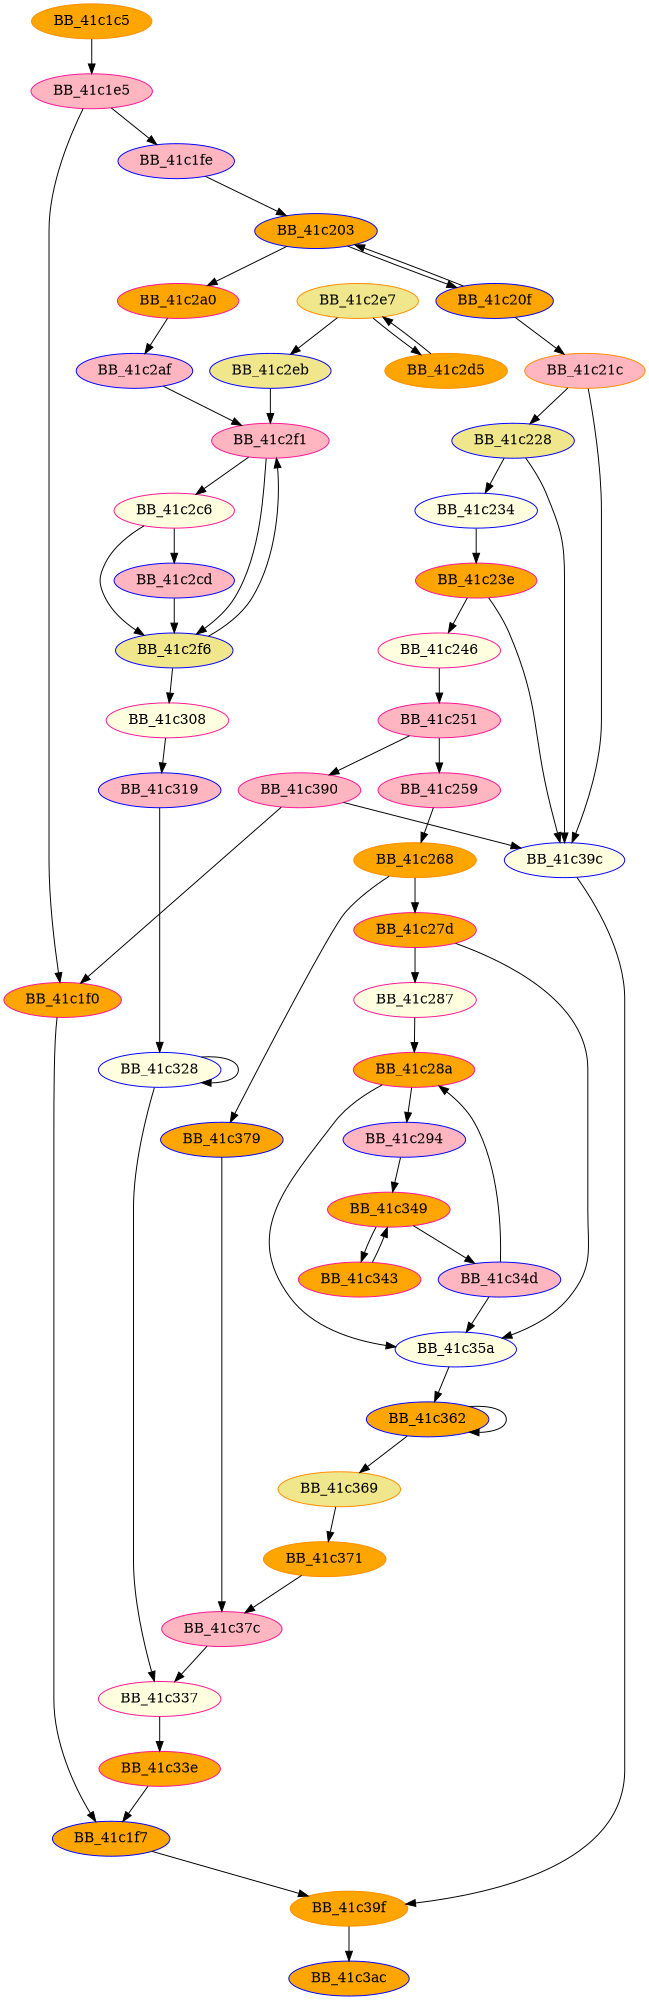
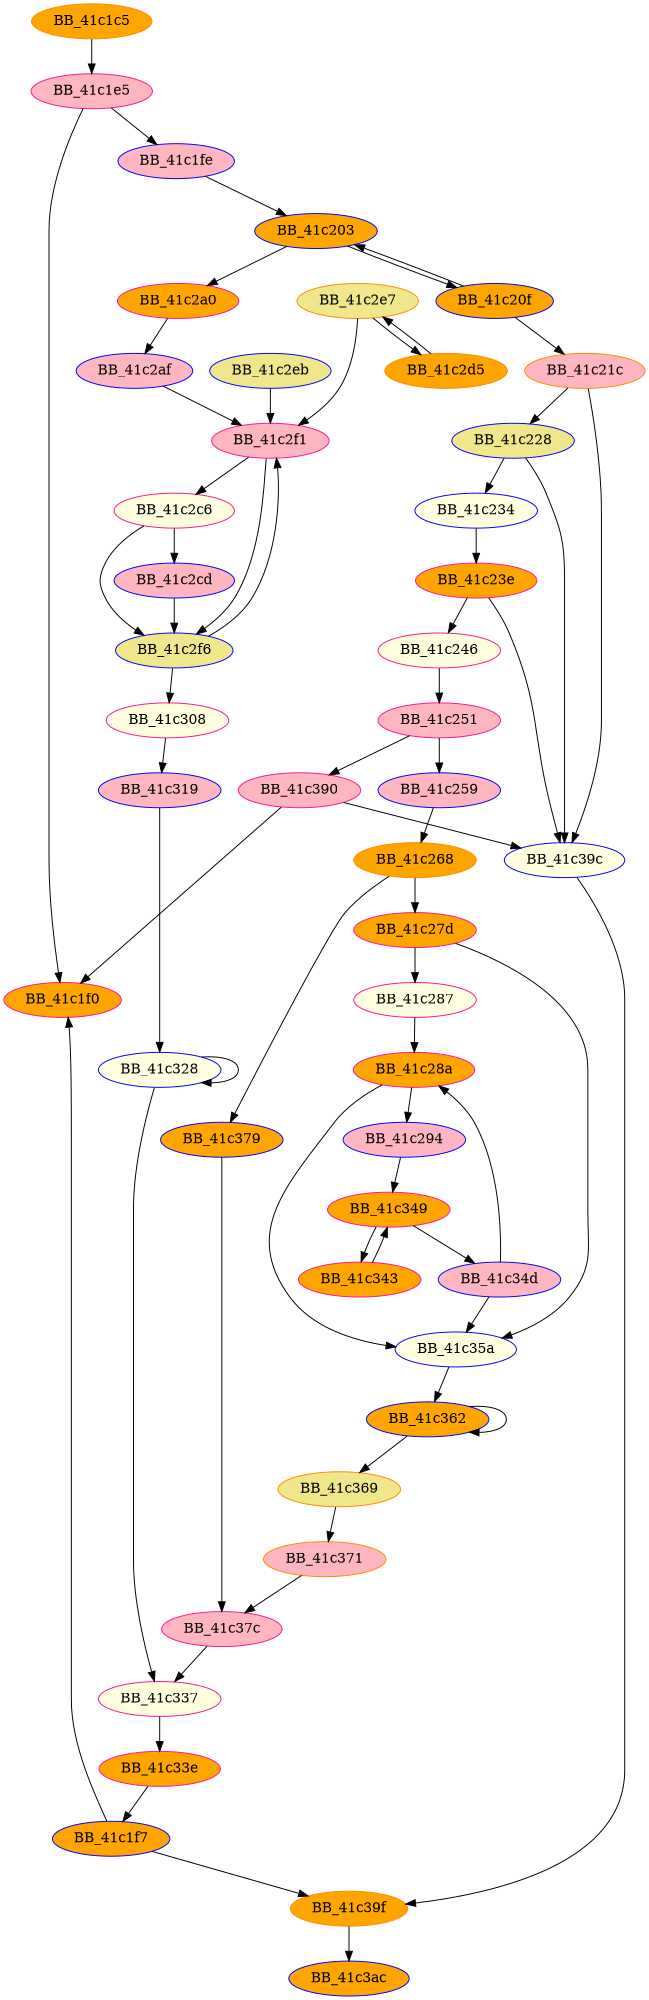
(318, 333) -> (346, 376)
(439, 790) -> (439, 790)
(54, 1419) -> (71, 1427)
(325, 1559) -> (325, 1559)
